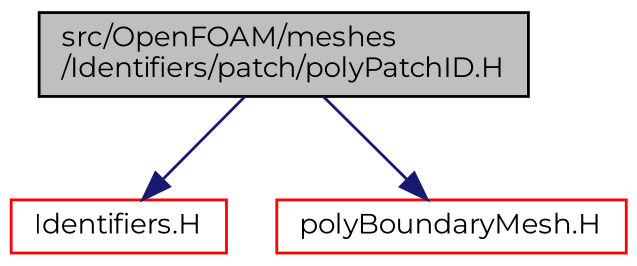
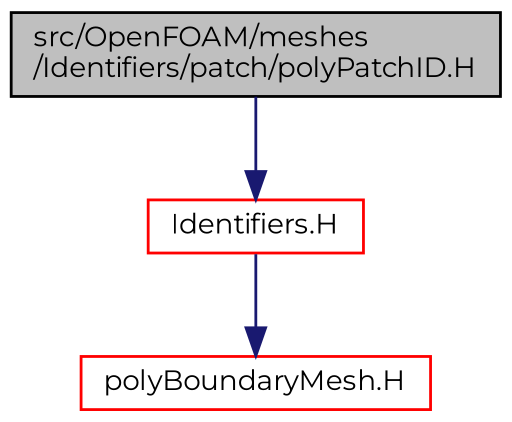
(365, 138) -> (256, 291)
